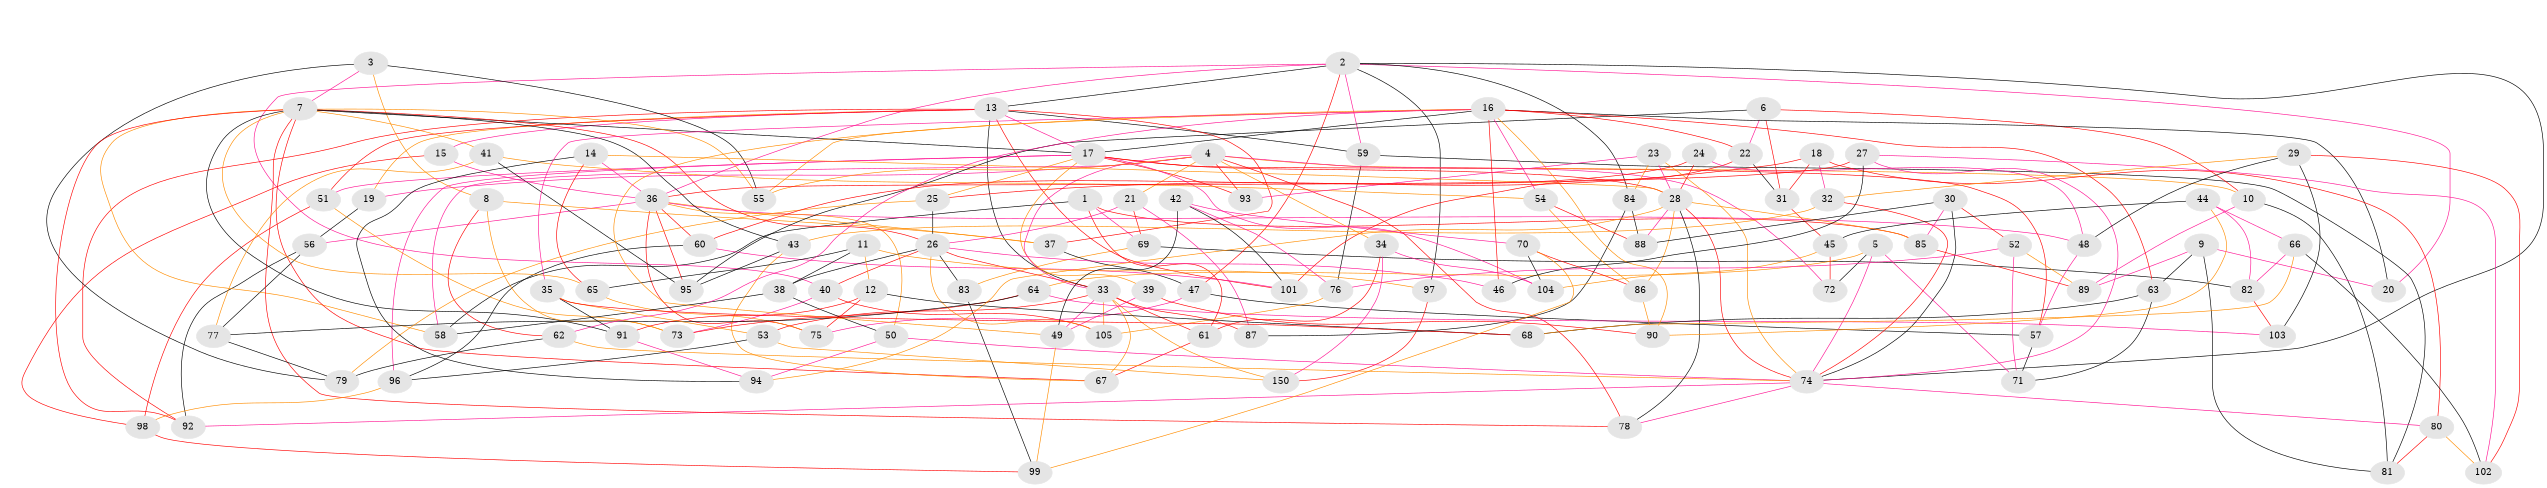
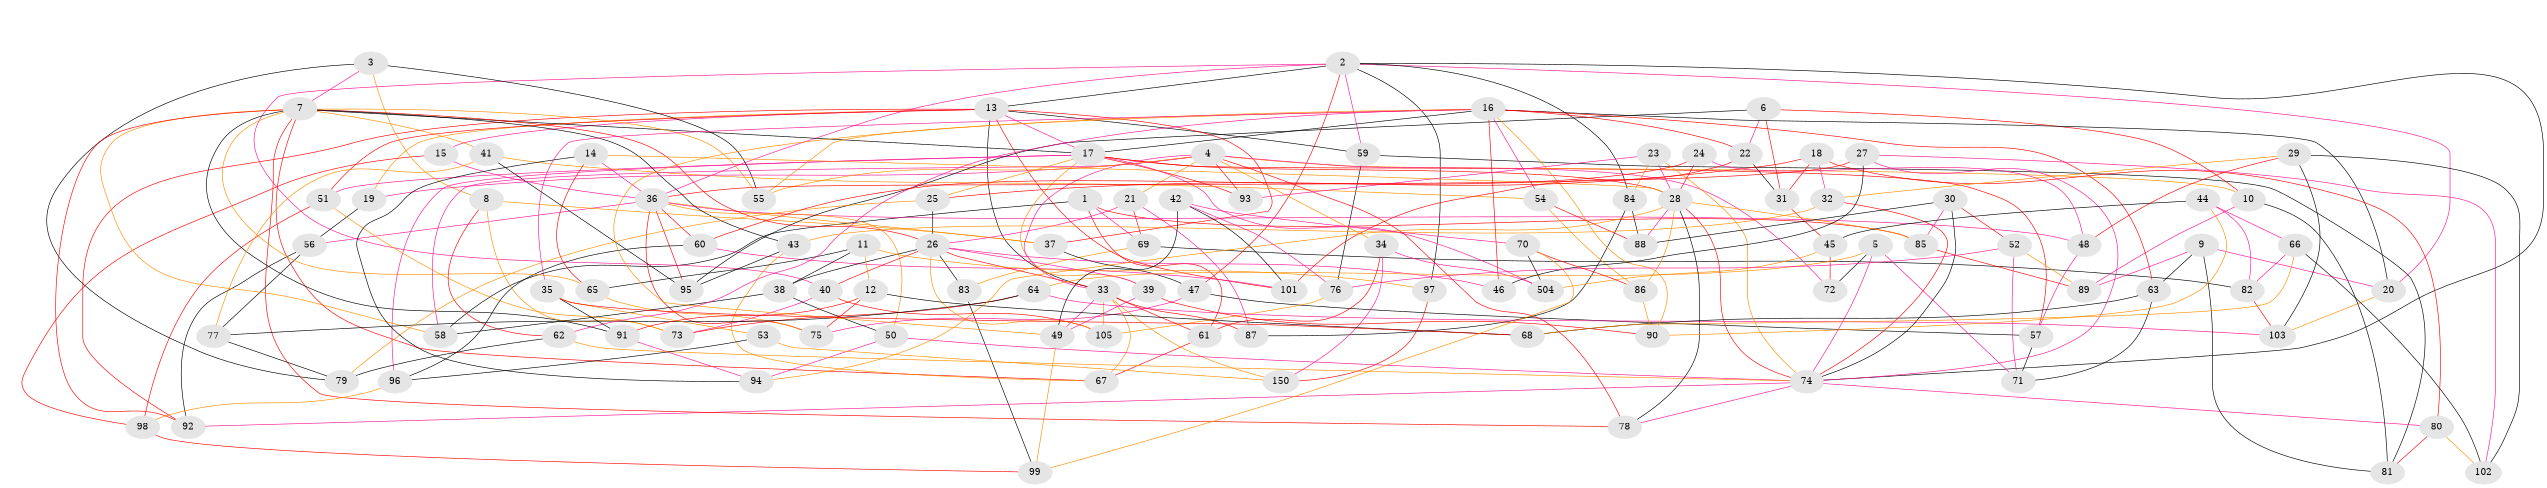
(2182, 188) -> (2182, 188)
(2520, 227) -> (2520, 227)
none -> (1043, 264)
(1546, 291) -> (1546, 291)
(932, 311) -> none
none -> (2333, 313)
